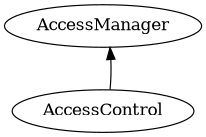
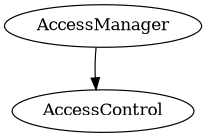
(111, 75) -> (95, 63)
